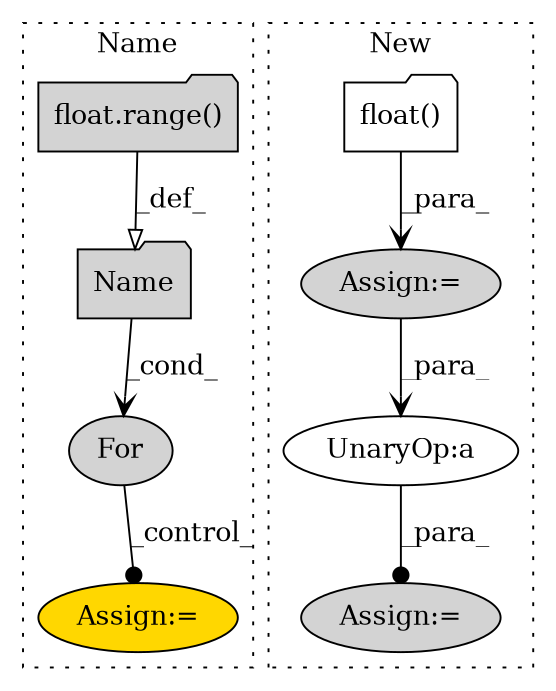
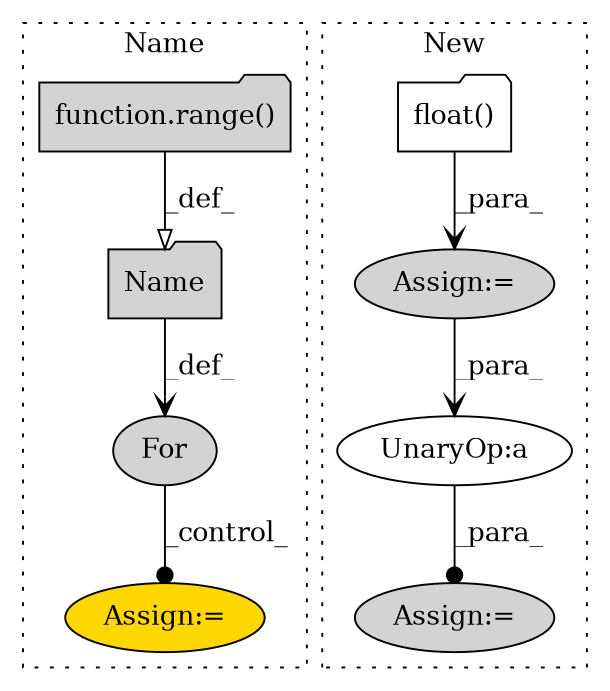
(138, 117) -> (165, 117)
(173, 367) -> (200, 367)
